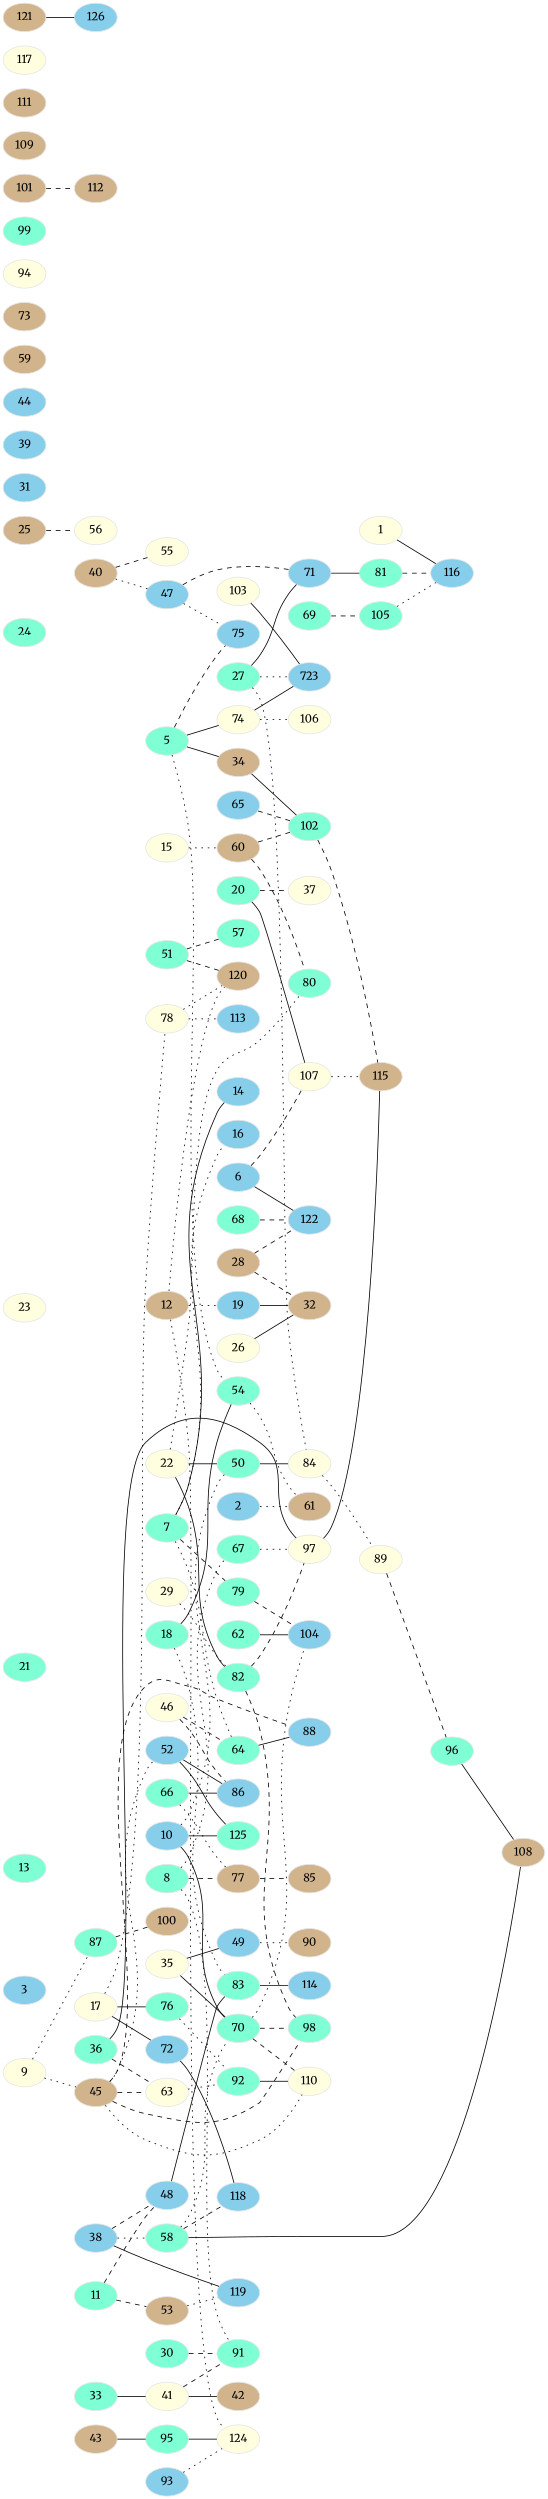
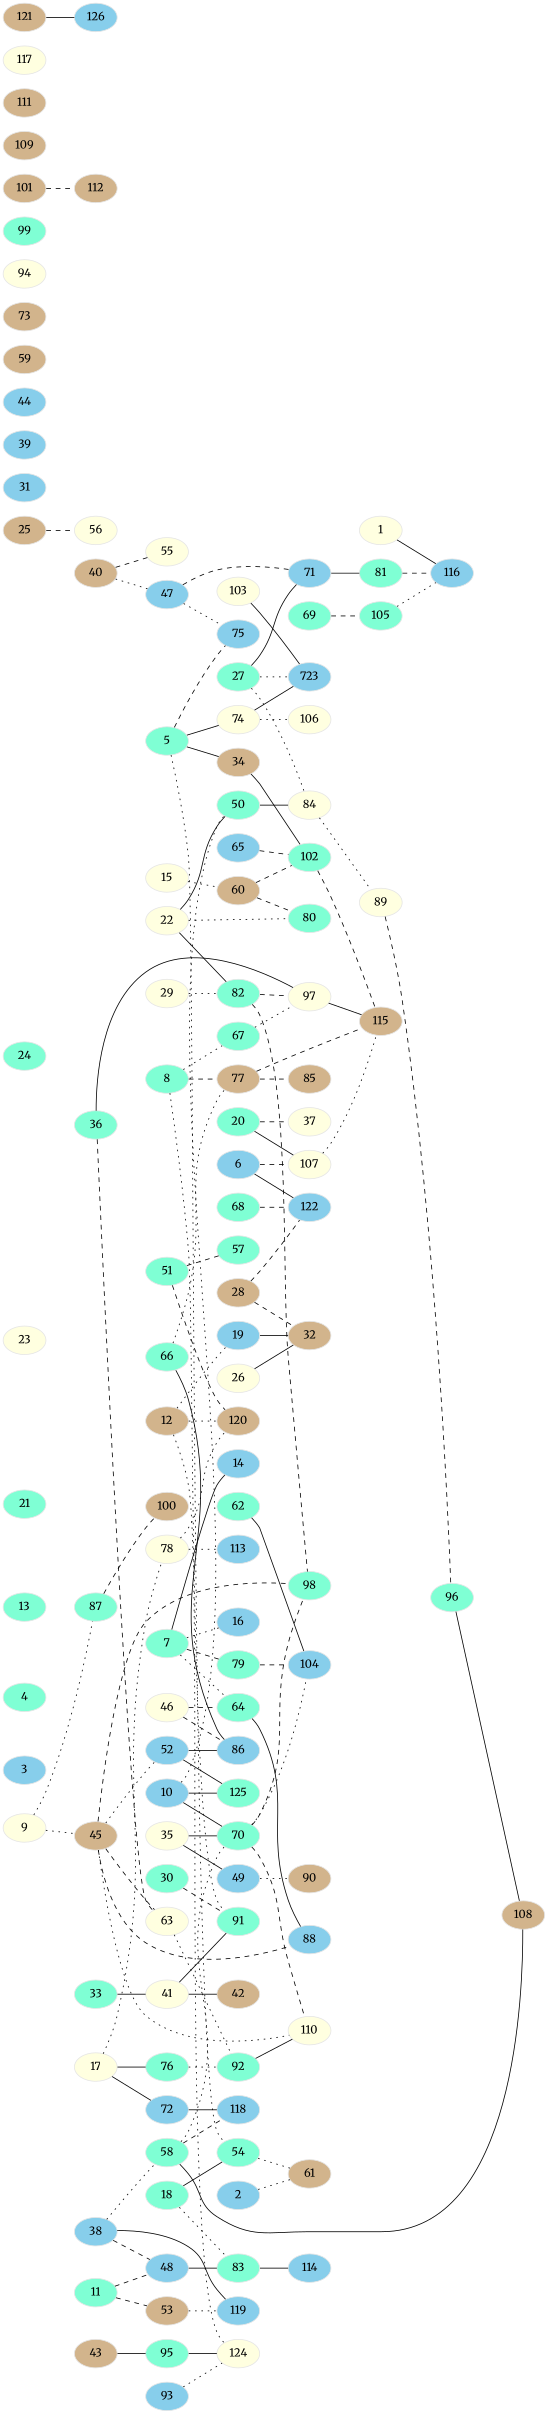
none -> (309, 1049)
none -> (25, 1697)
(203, 2375) -> (209, 1952)
